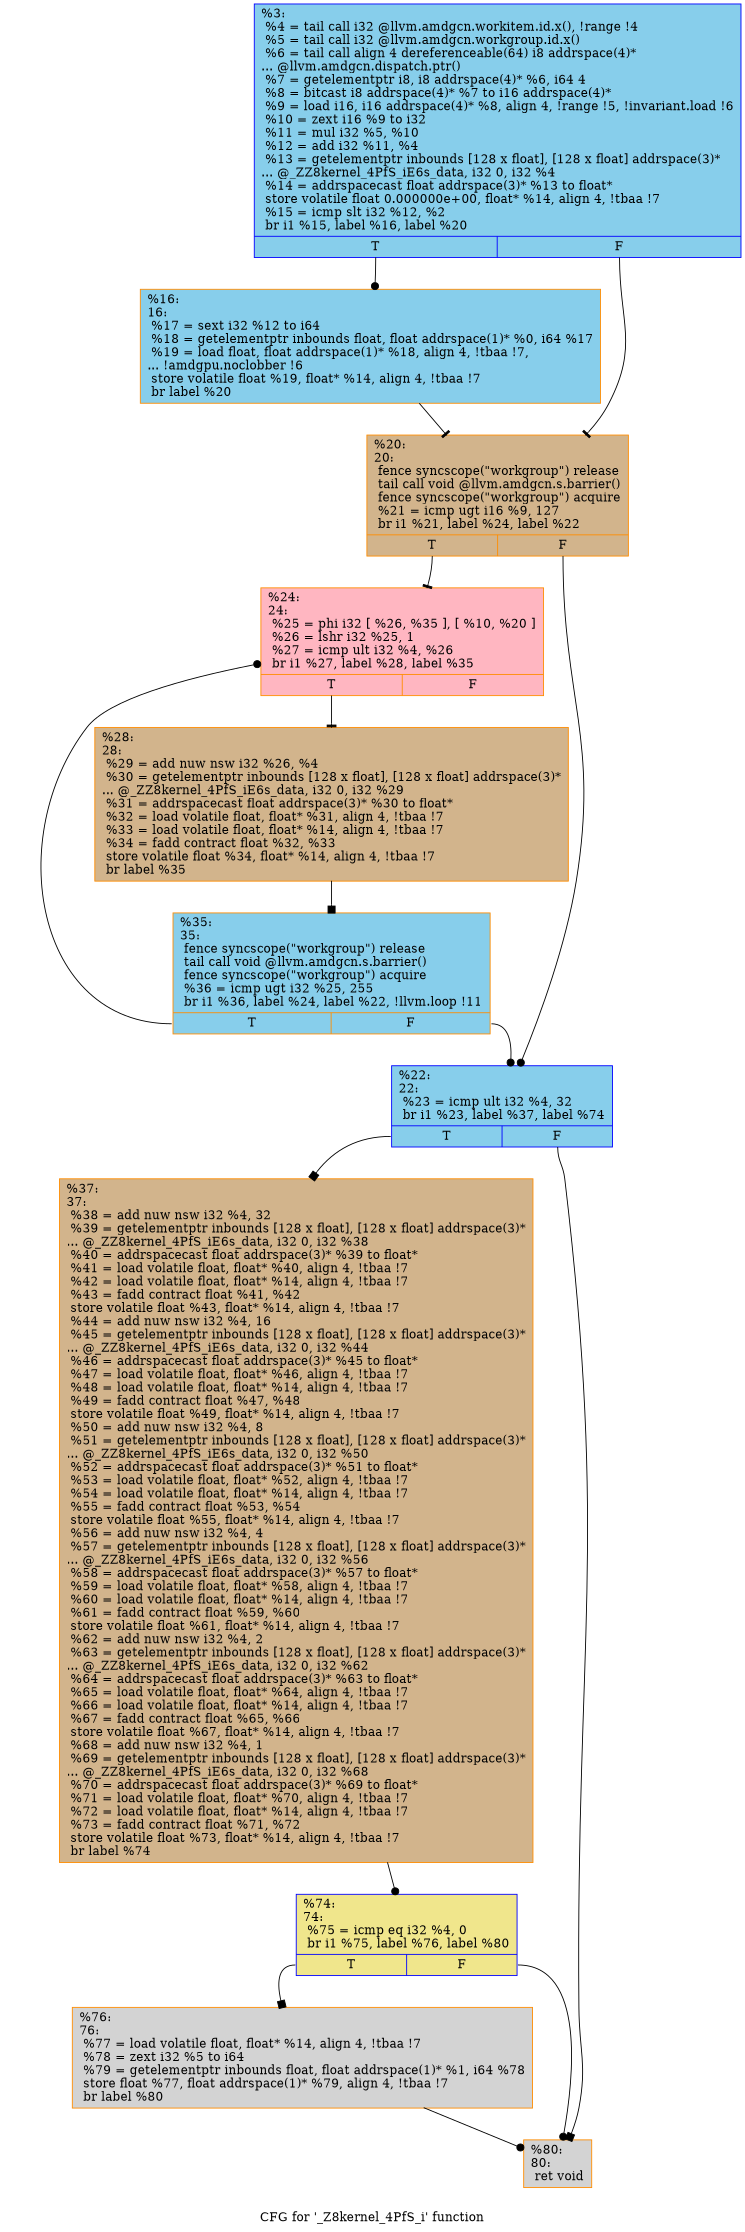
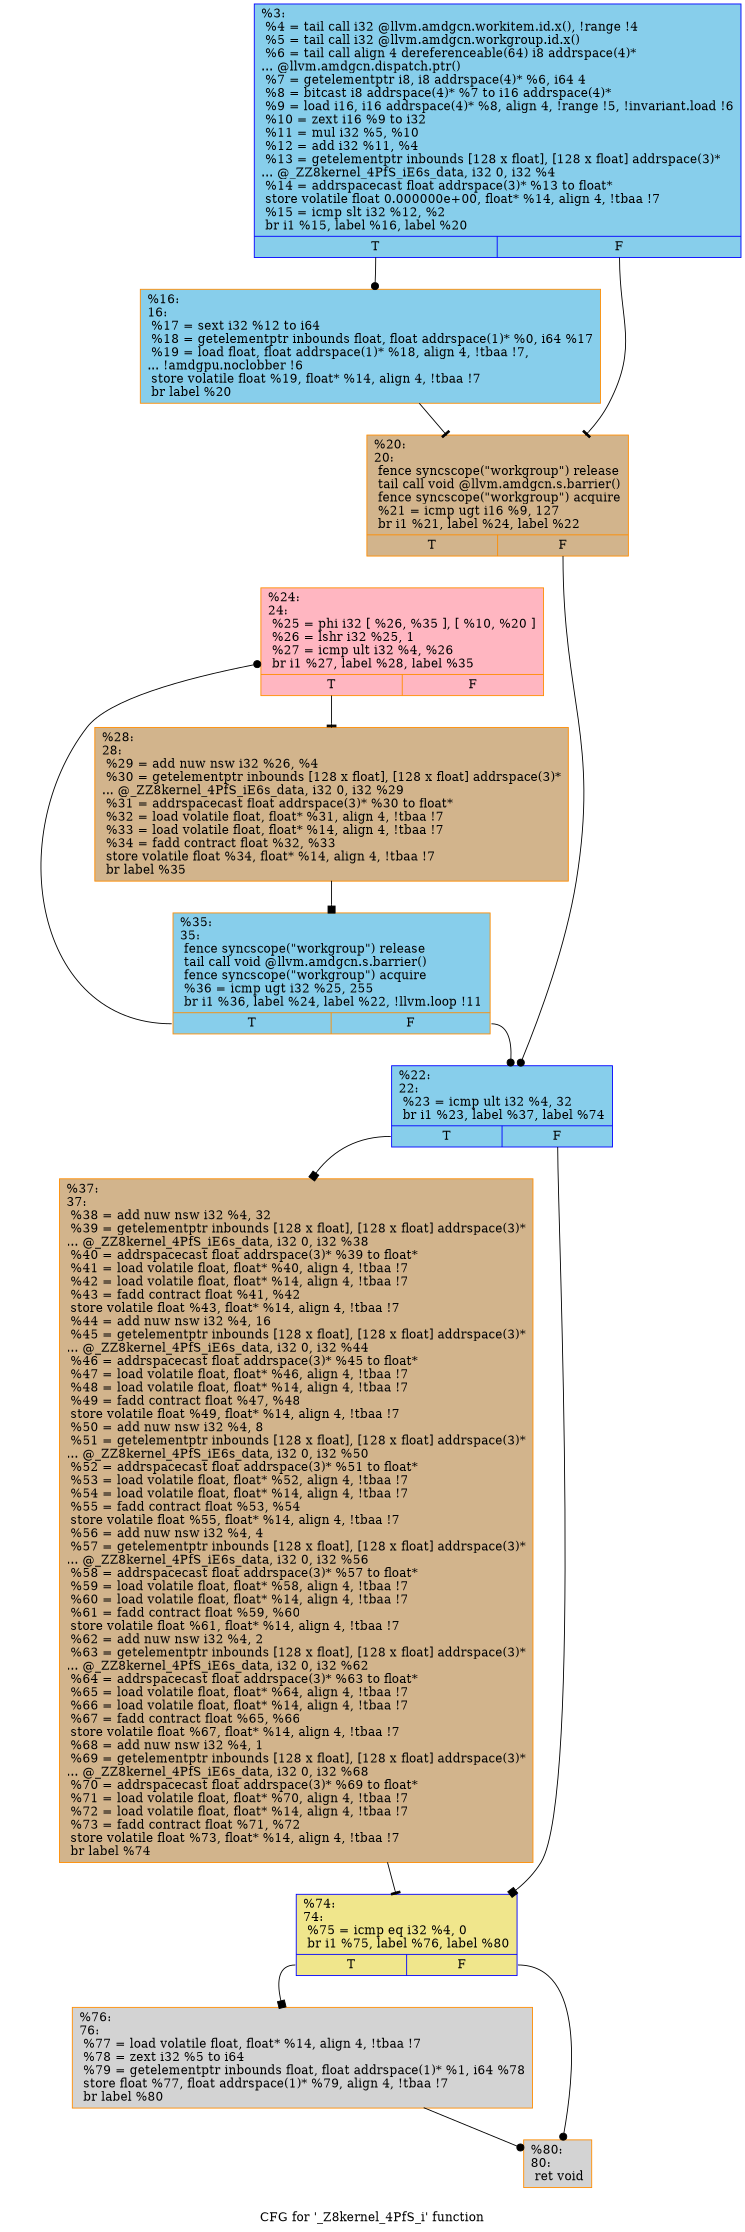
(431, 570) -> none
(586, 1639) -> (565, 1524)
(391, 1876) -> (391, 1876)
